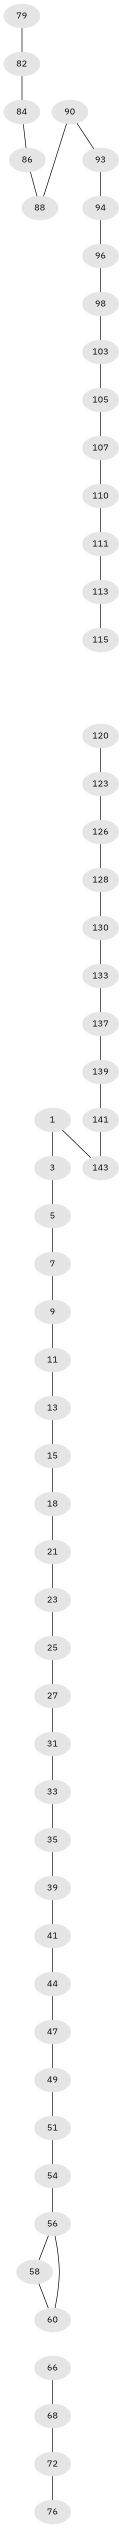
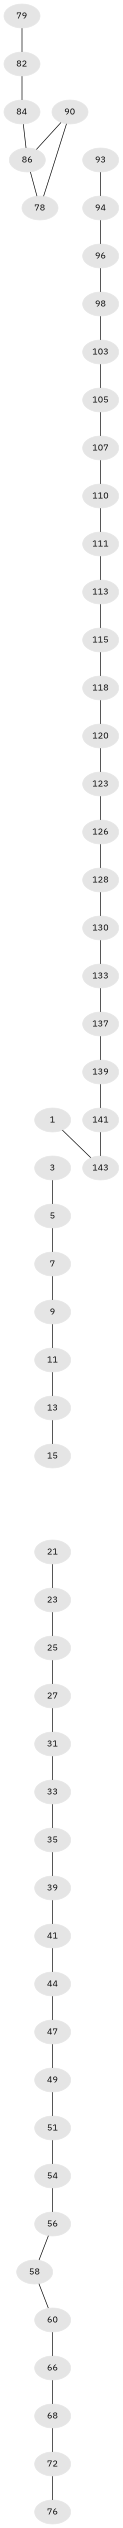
(85, 136) -> (49, 136)
(40, 208) -> (40, 208)
none -> (101, 688)
(53, 1144) -> none
(53, 1504) -> none
(59, 2272) -> (53, 2344)
